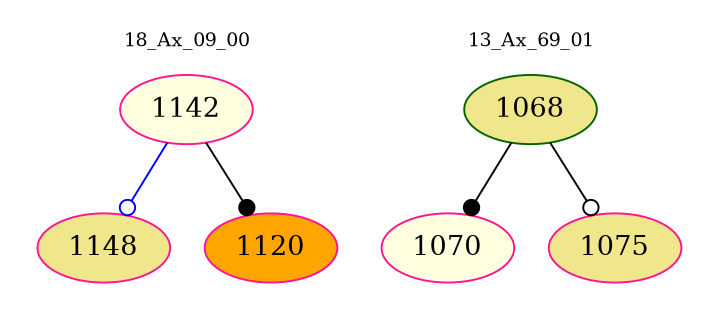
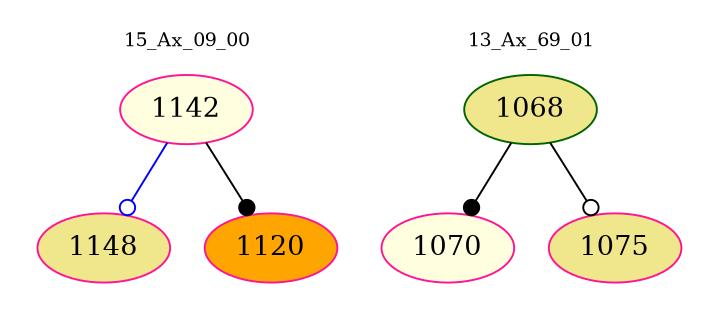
(187, 41) -> (187, 41)
